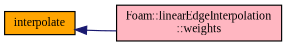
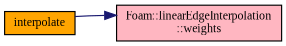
(102, 31) -> (90, 16)
